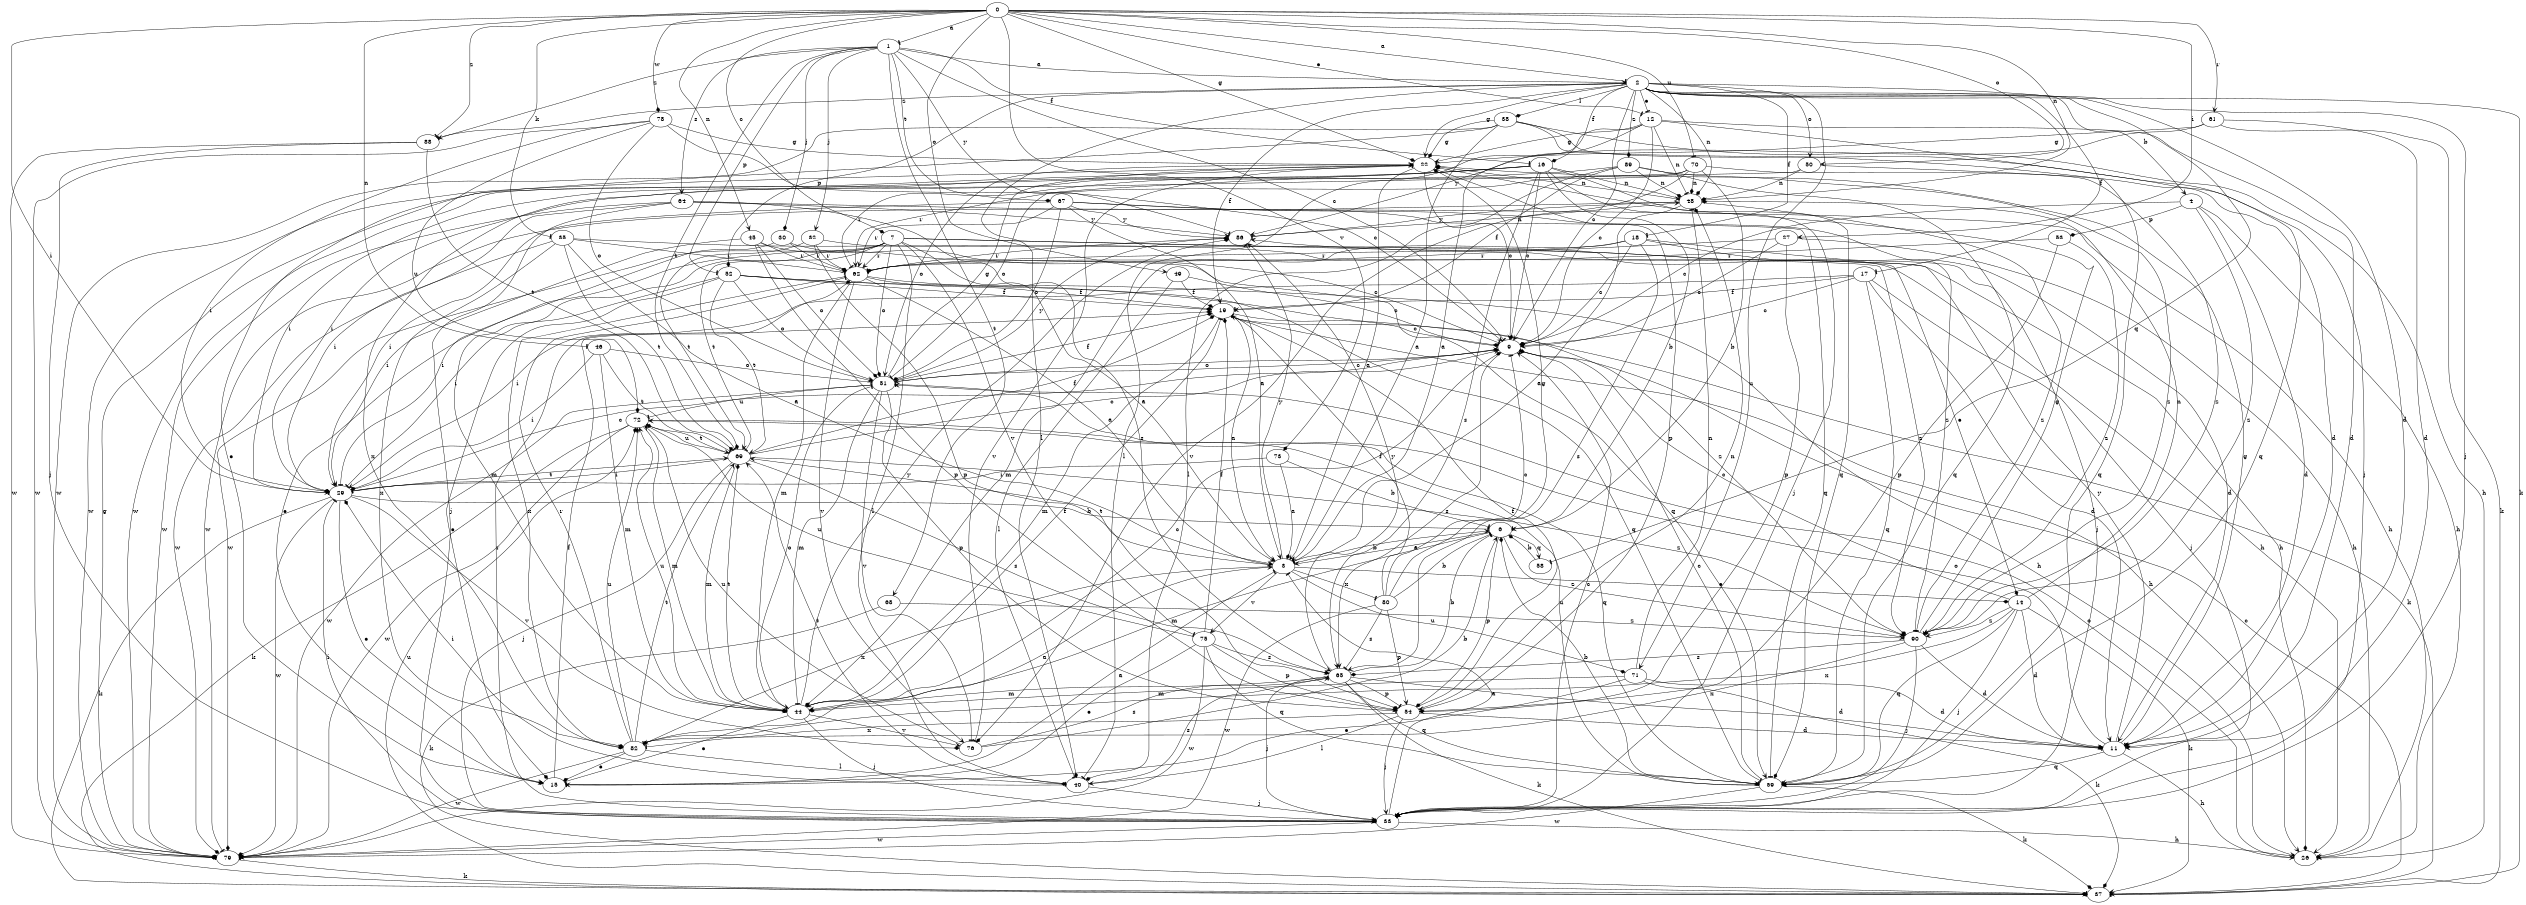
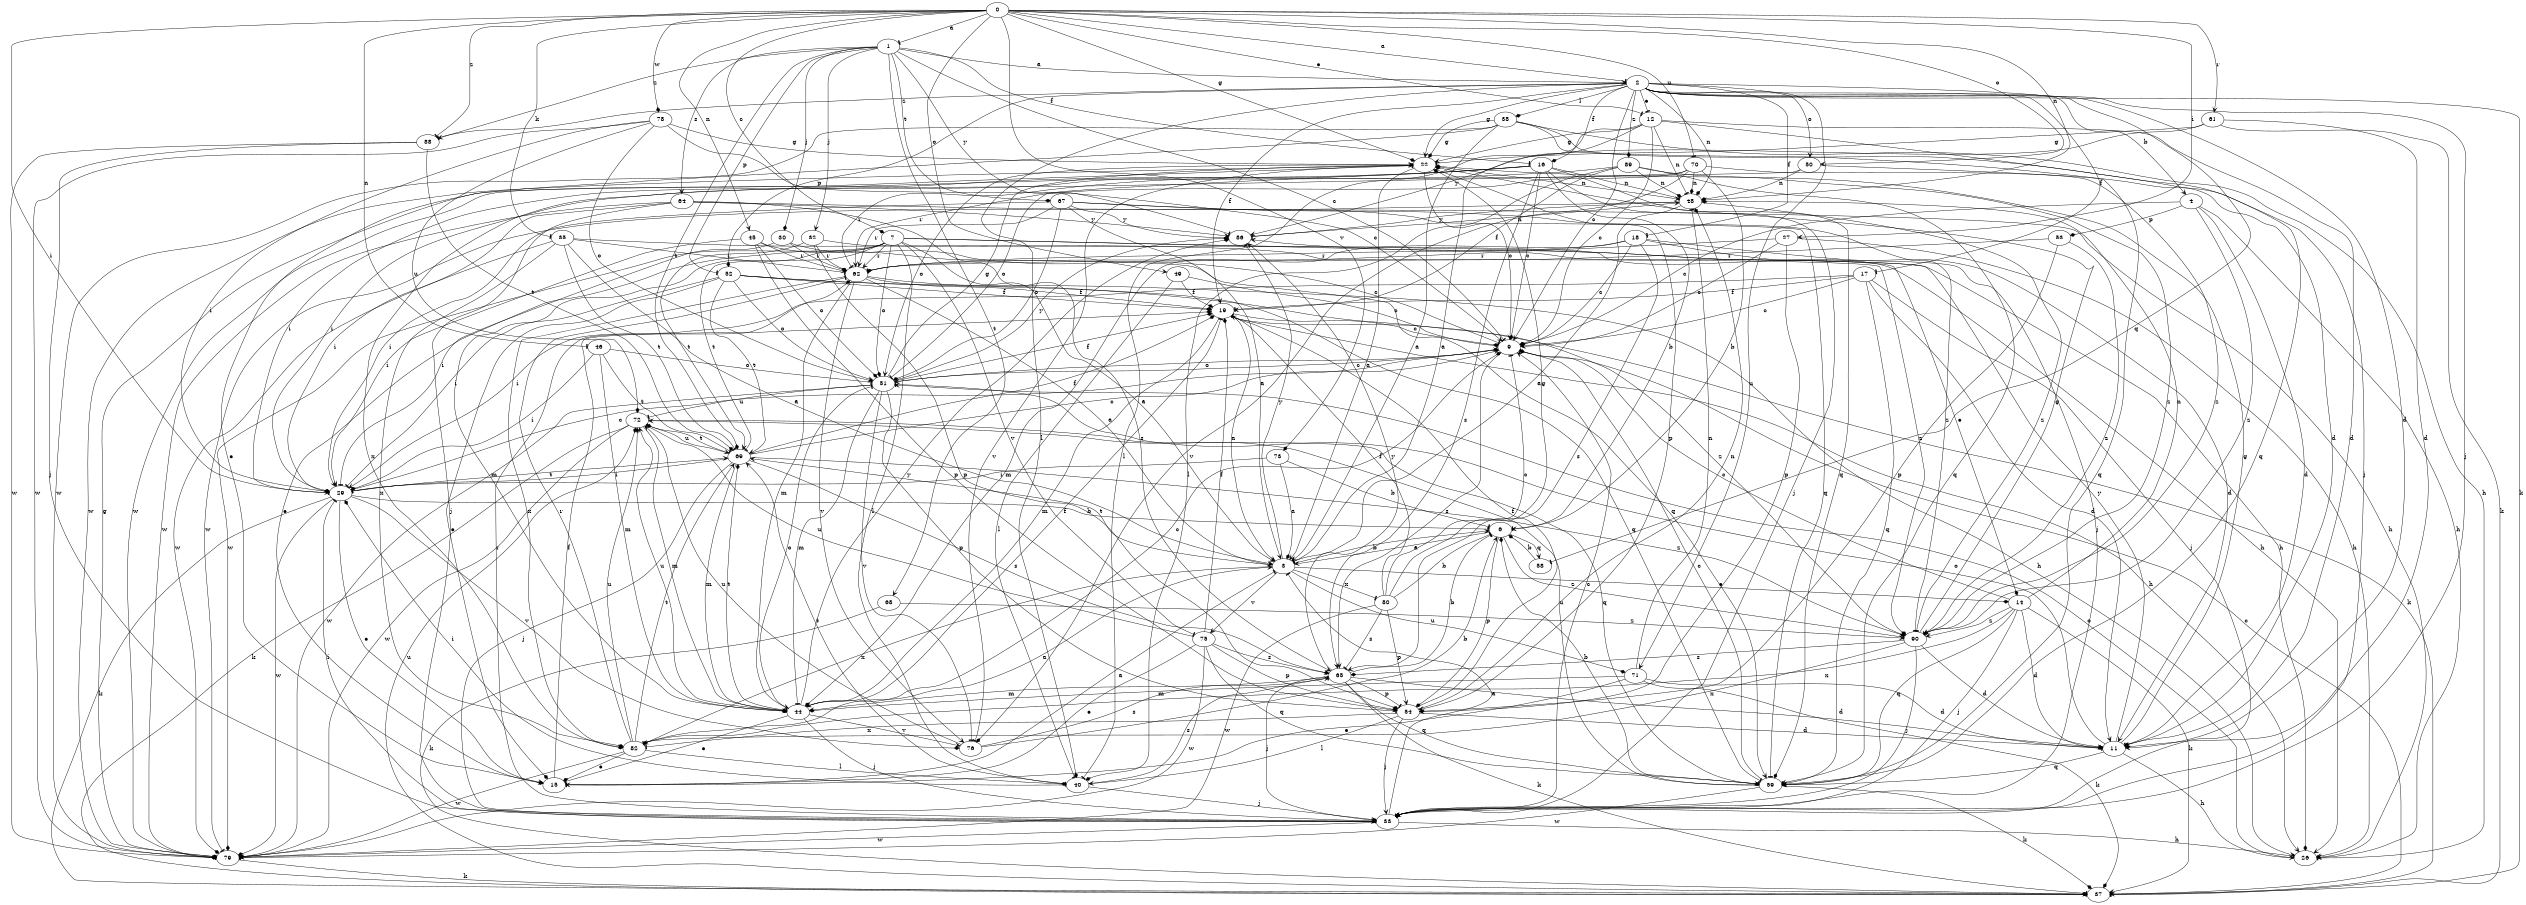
(1021, 251) -> none
(1136, 631) -> none
